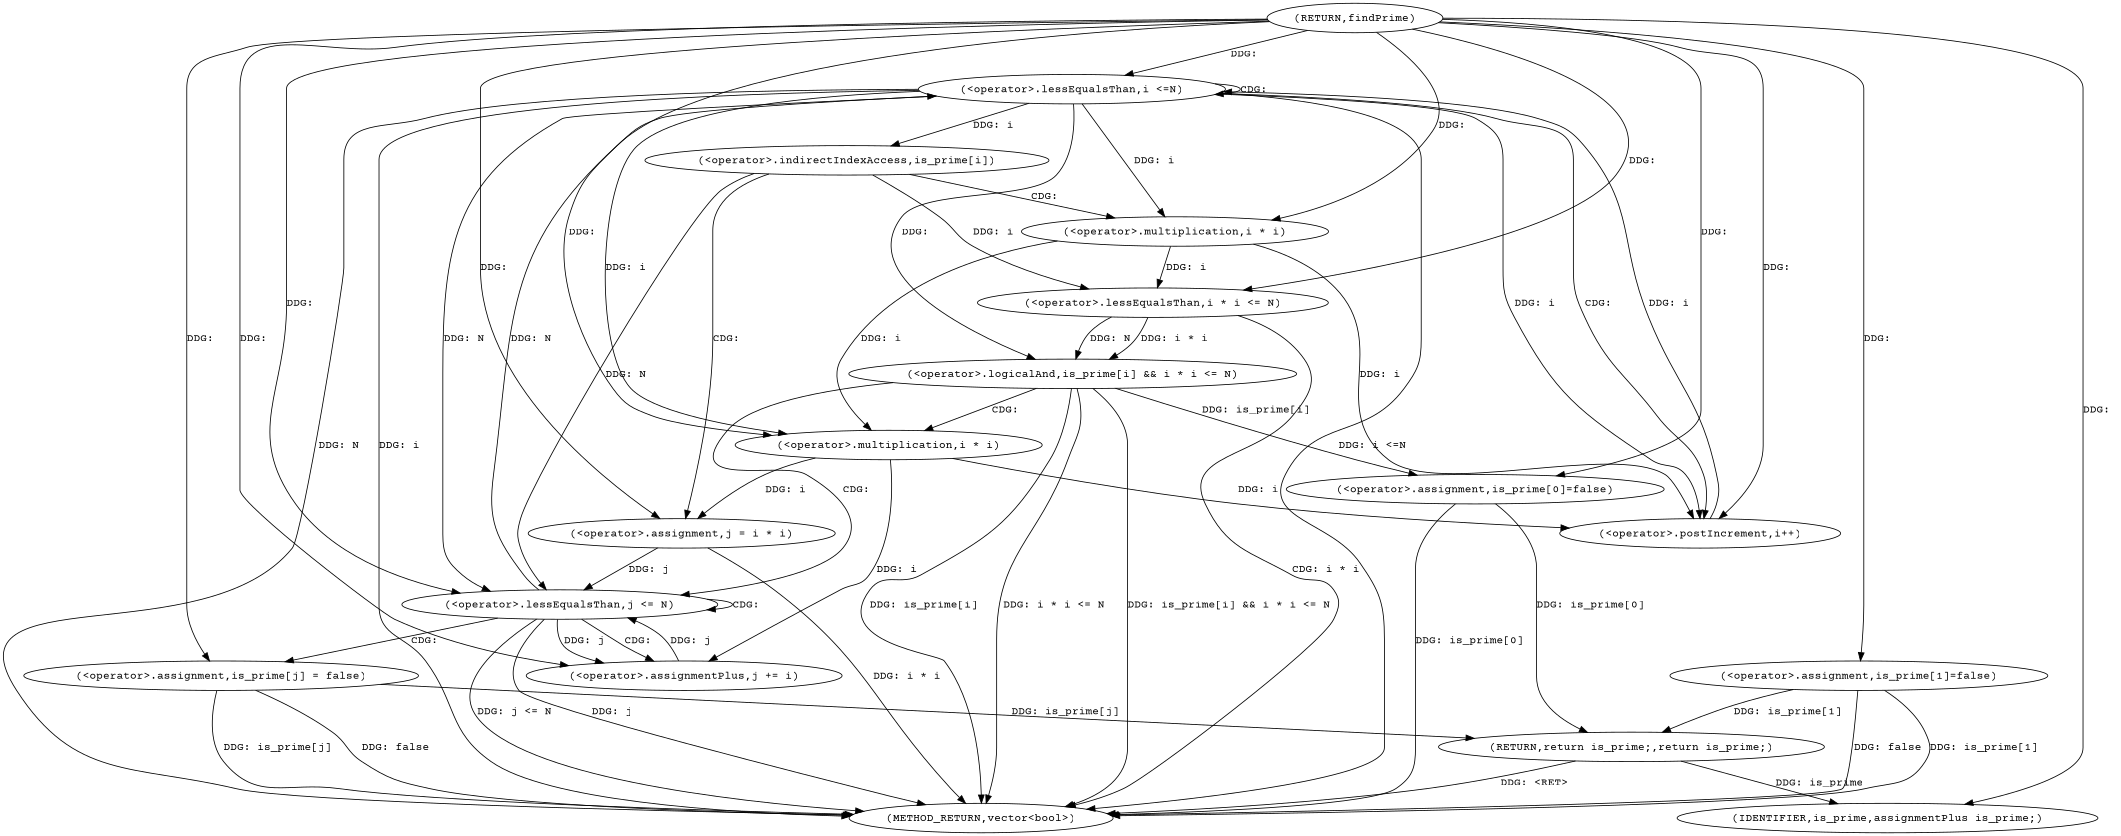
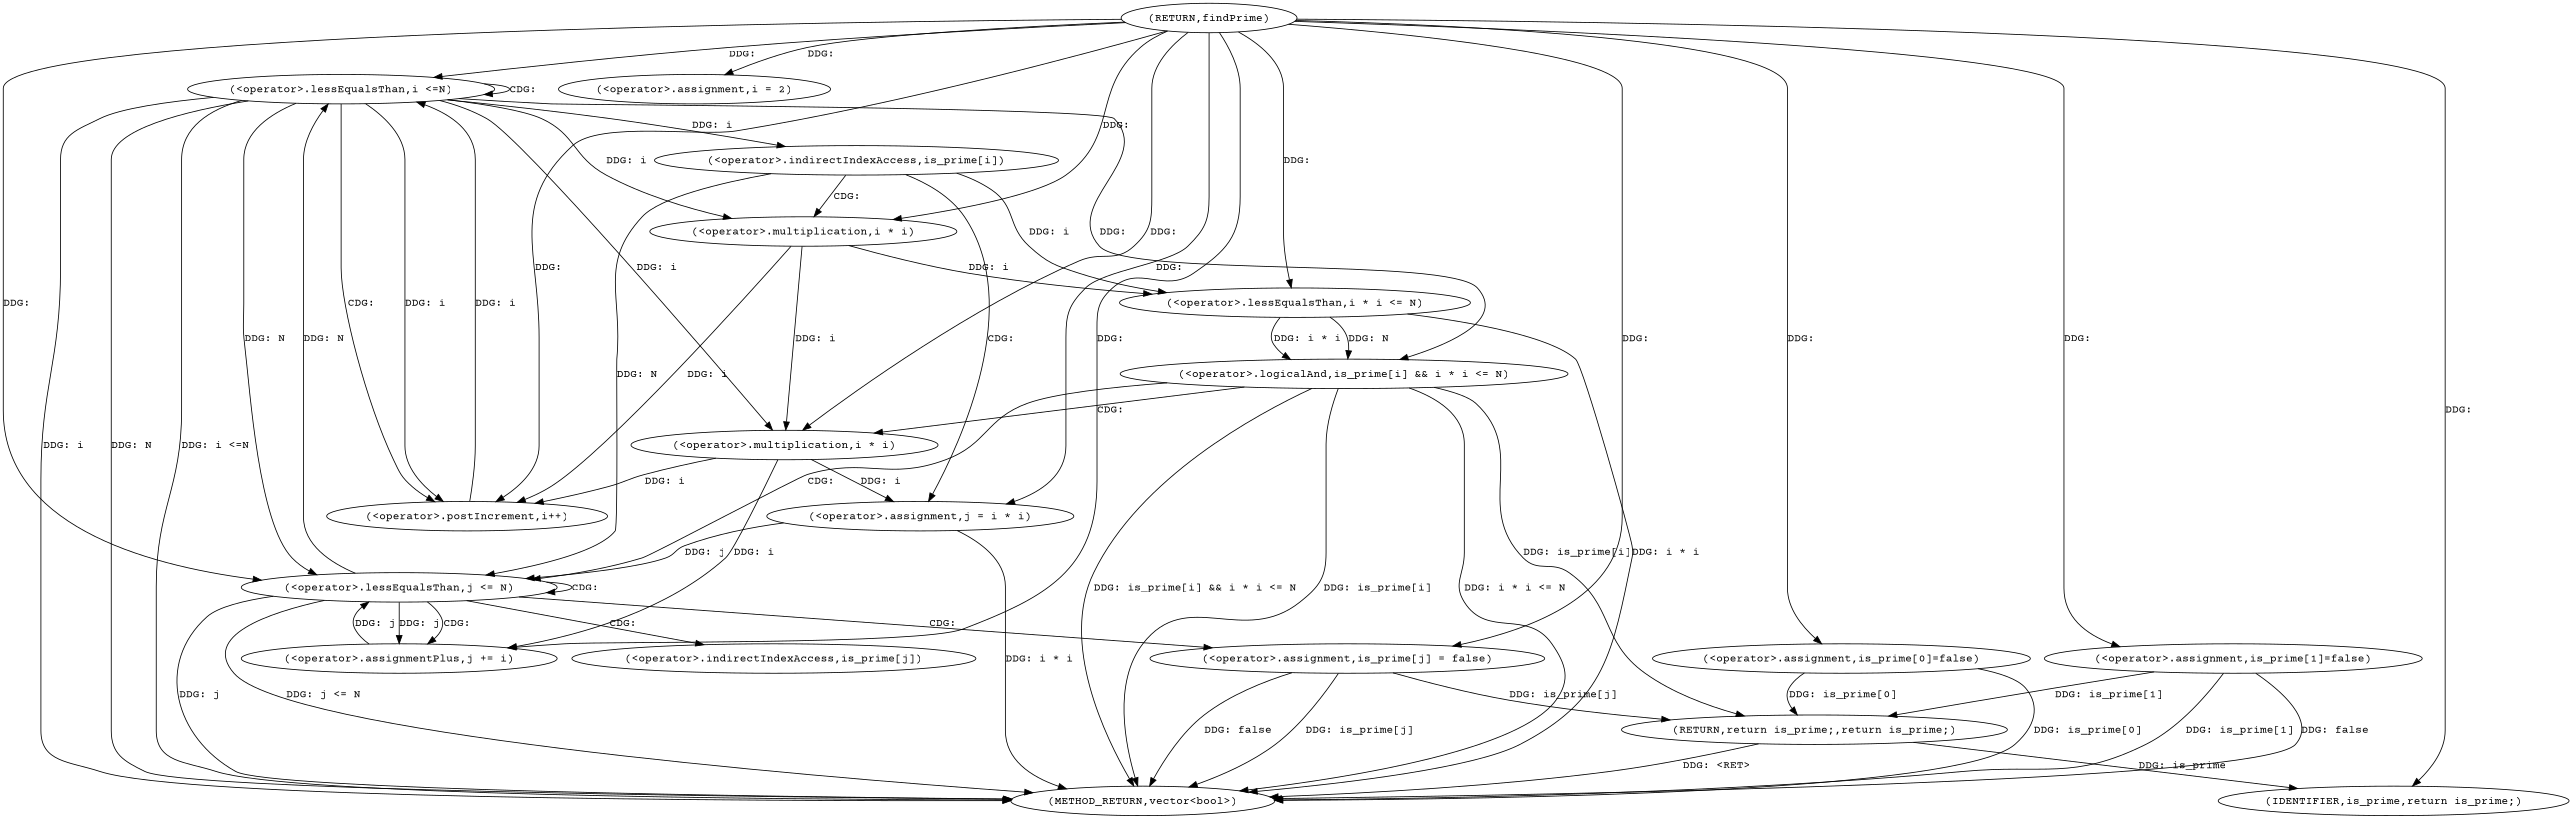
none -> (695, 89)
(1262, 433) -> (1553, 567)
(1326, 569) -> (1666, 552)
none -> (774, 659)
(1887, 818) -> (2394, 801)
